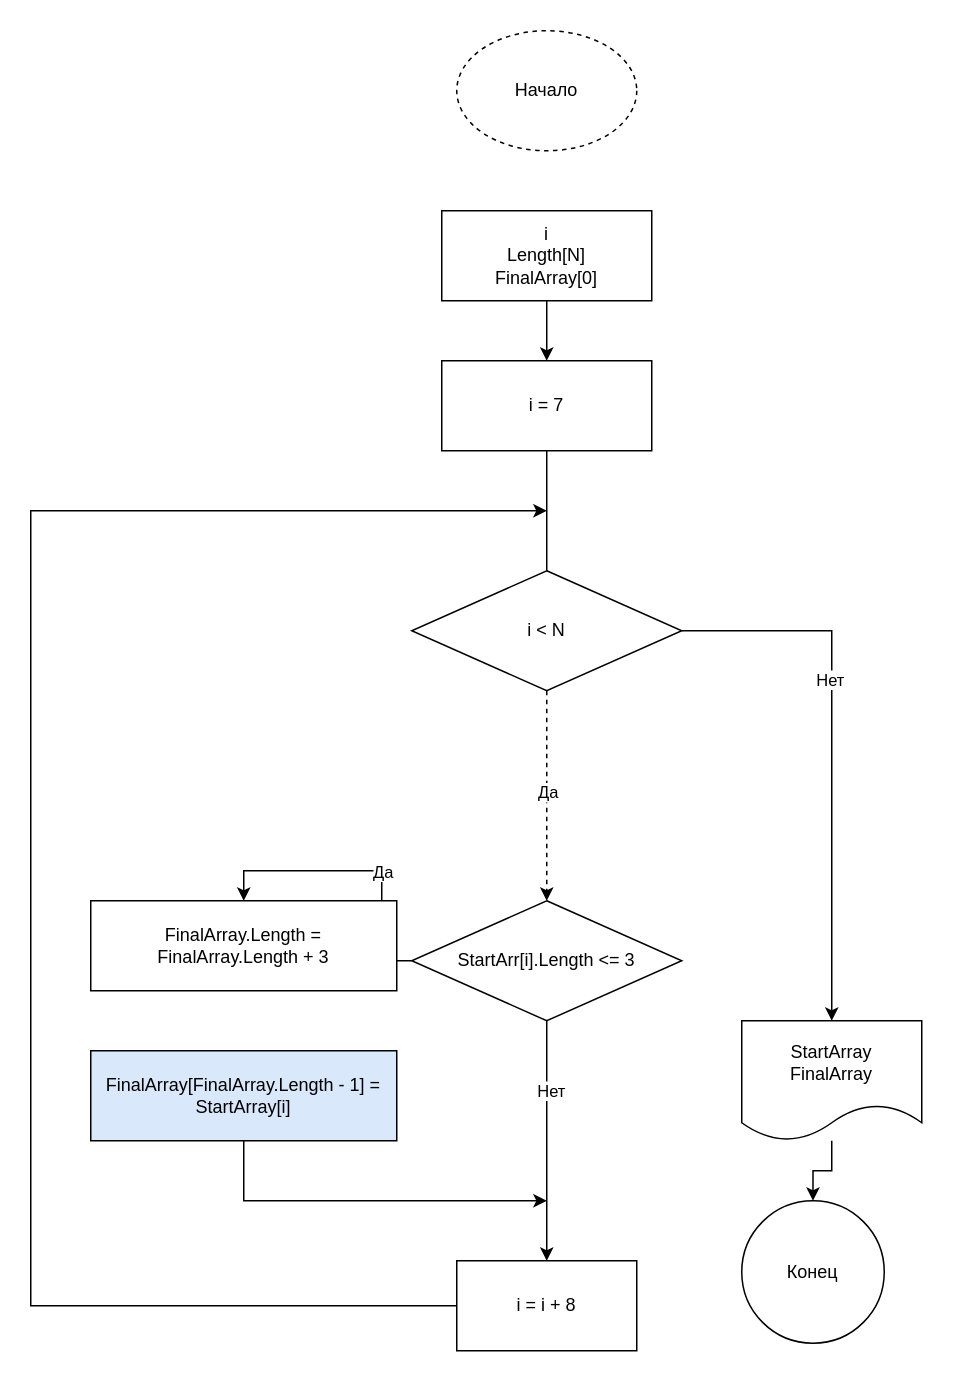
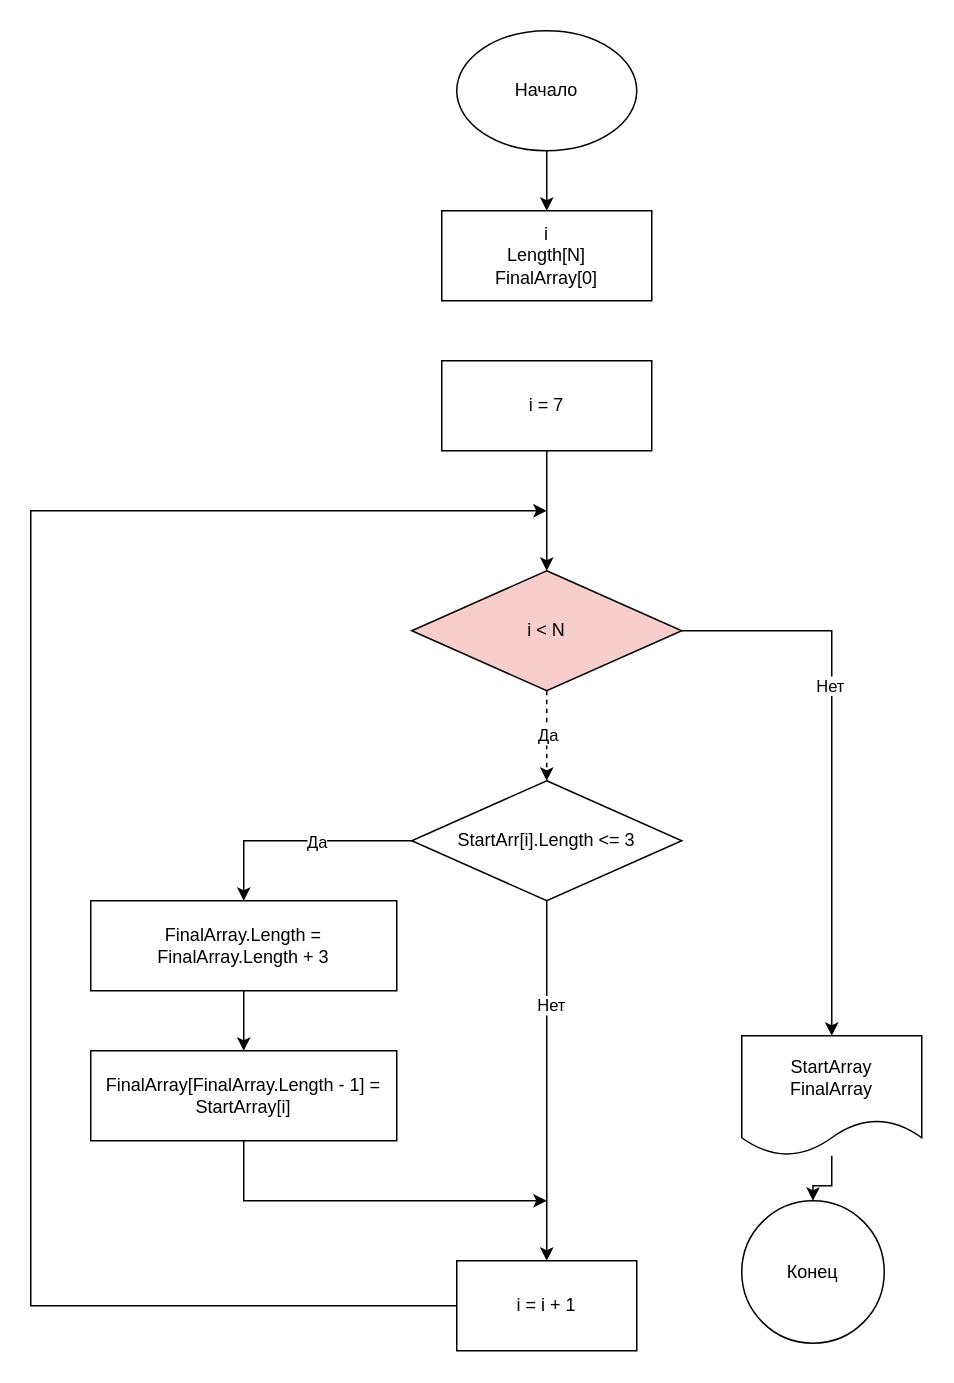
(547, 91) -> (547, 91)
none -> (547, 176)
(547, 326) -> none
(547, 563) -> (547, 559)
(547, 631) -> (547, 631)
(547, 961) -> (547, 841)
none -> (244, 1016)
(832, 1081) -> (832, 1096)
(244, 1096) -> (244, 1096)
(547, 1306) -> (547, 1306)
